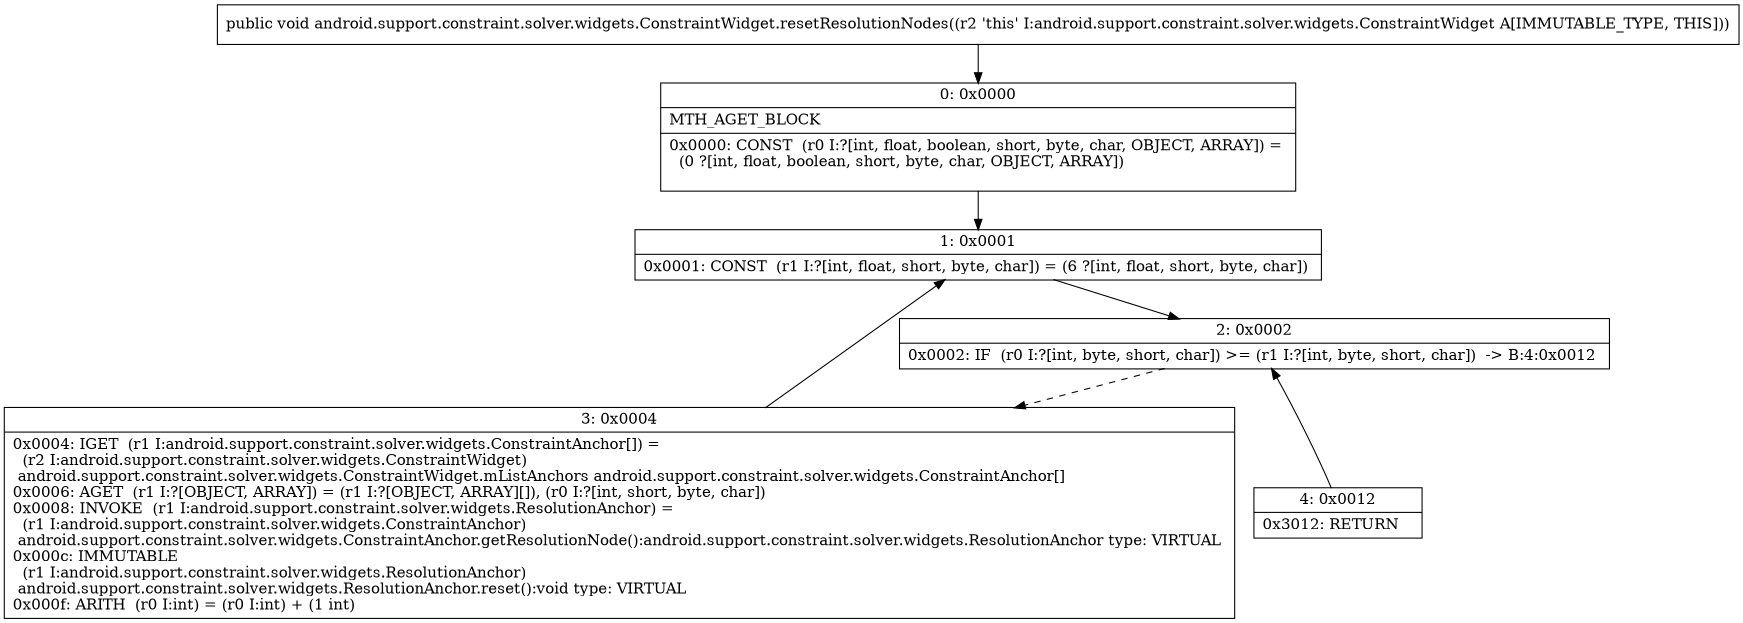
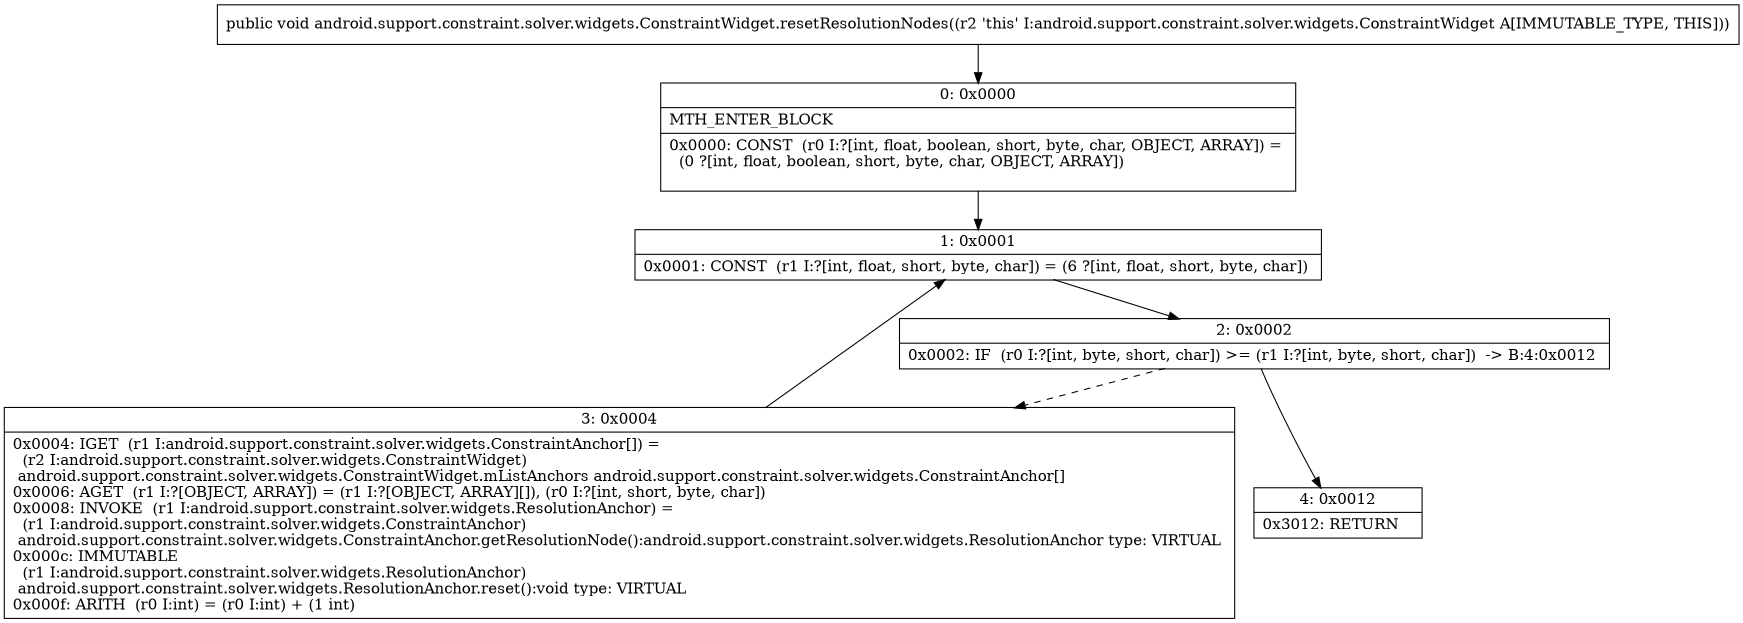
(745, 120) -> (752, 120)
(1305, 432) -> (1287, 424)
